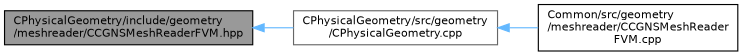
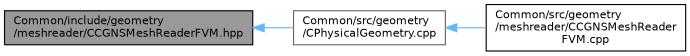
(129, 28) -> (129, 28)
(396, 28) -> (369, 28)
